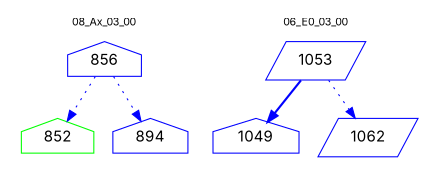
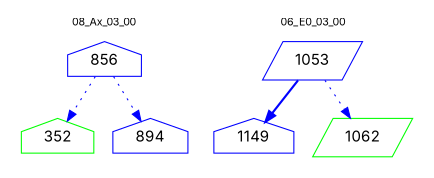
(58, 138) -> (58, 138)
(256, 138) -> (254, 138)
(368, 138) -> (363, 138)
